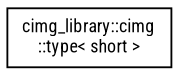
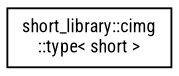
(89, 38) -> (89, 38)
